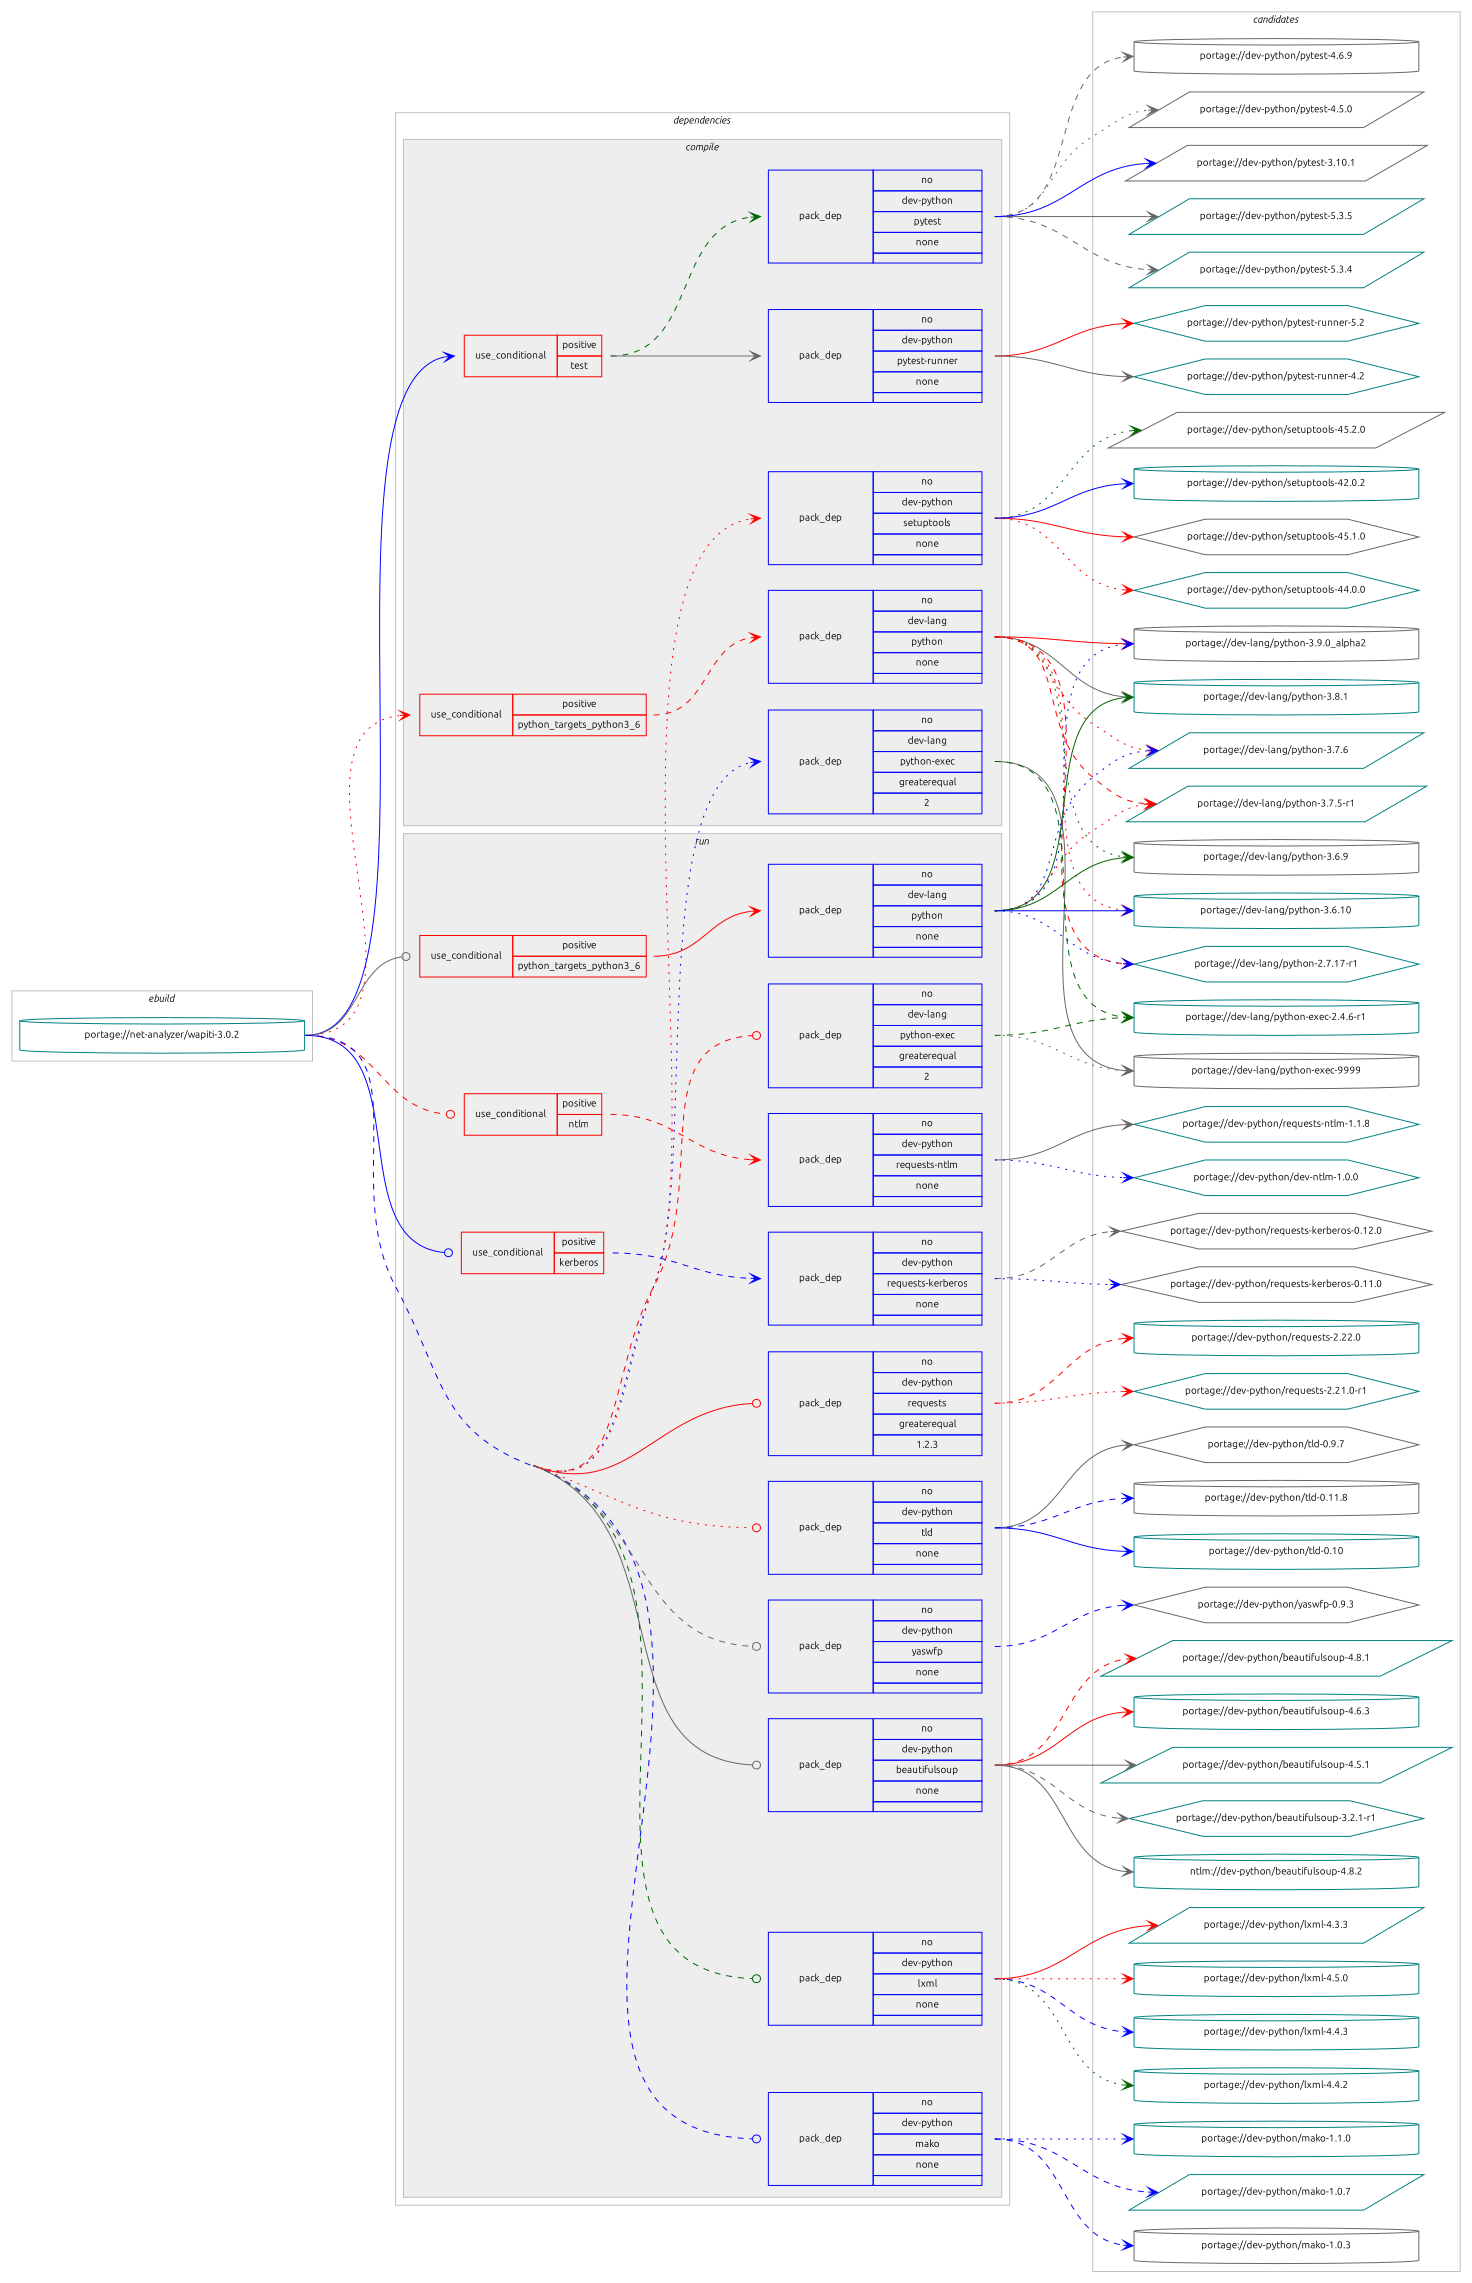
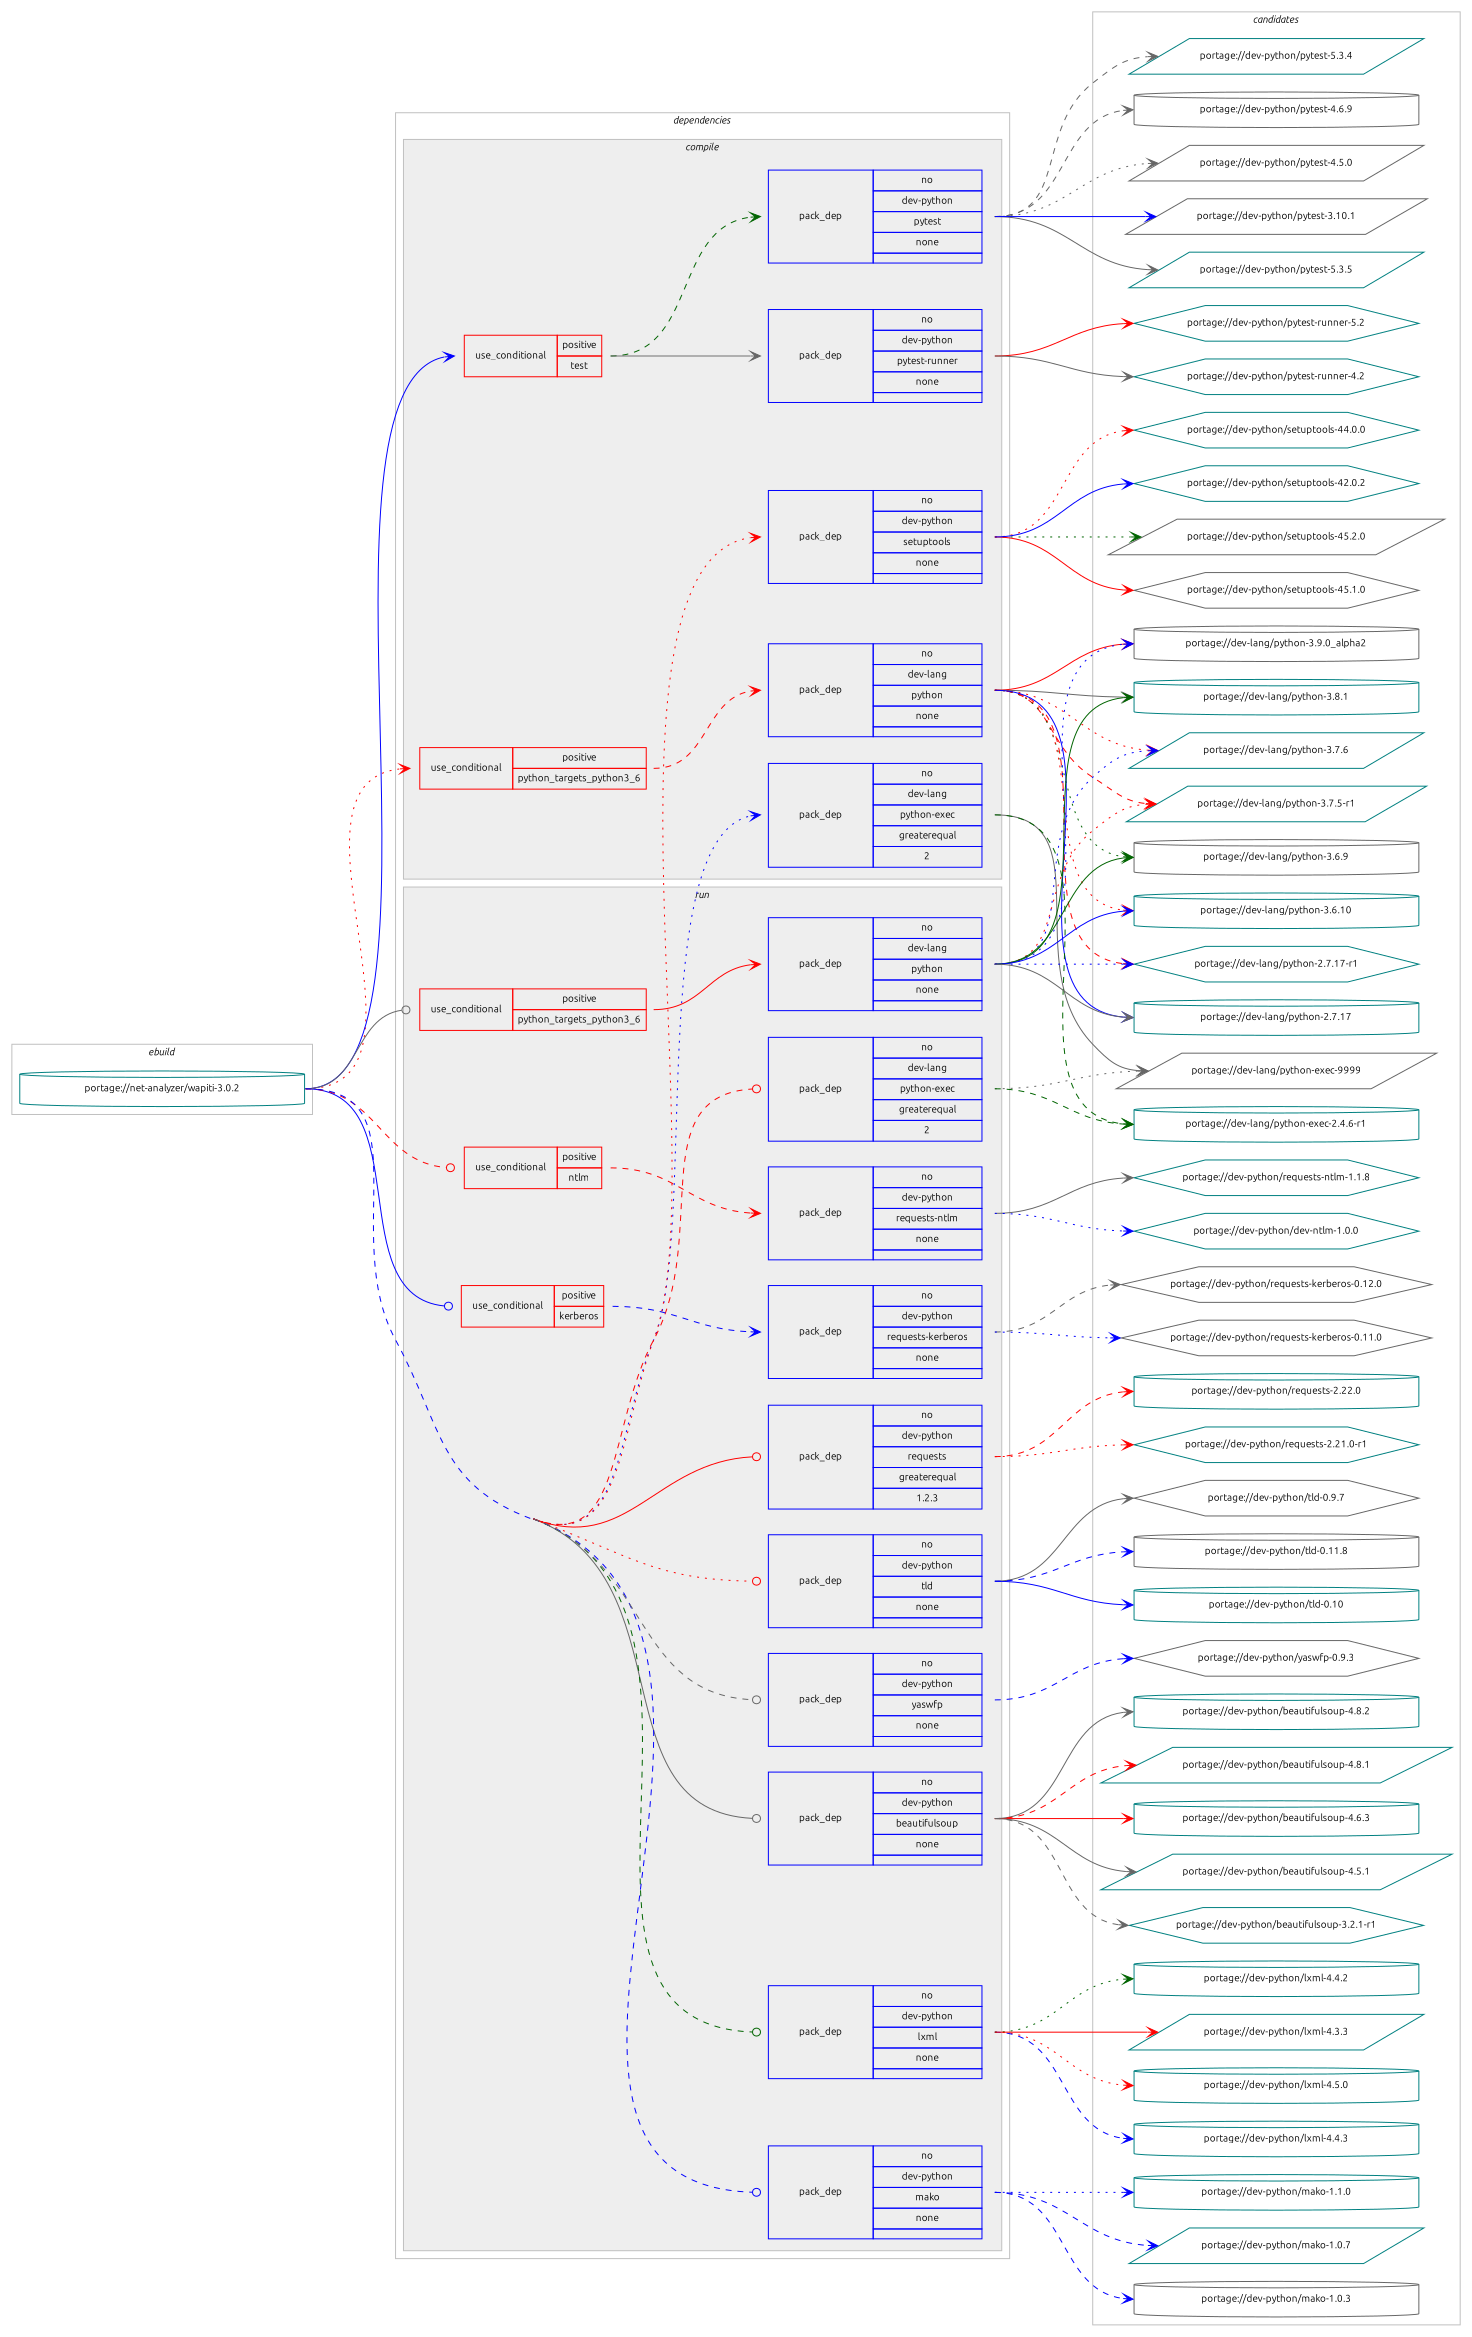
(1276, 484) -> (1276, 484)
none -> (1276, 1018)
(1276, 1071) -> (1276, 1071)
(1276, 1872) -> (1276, 1712)
